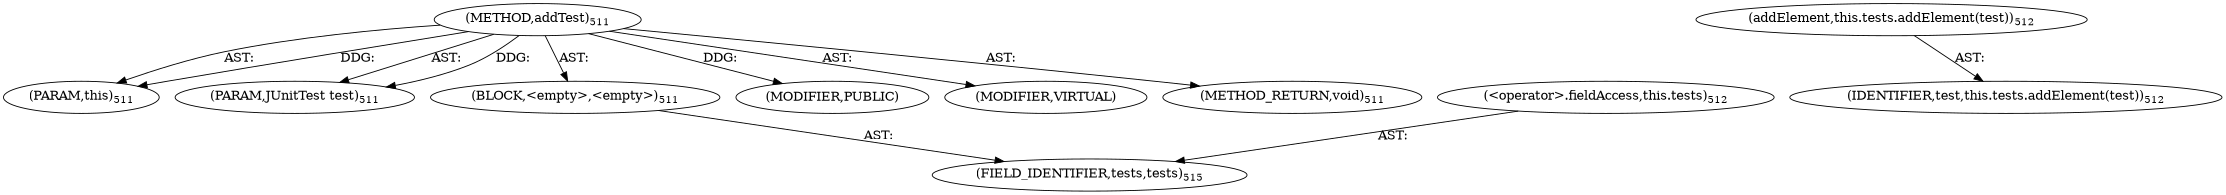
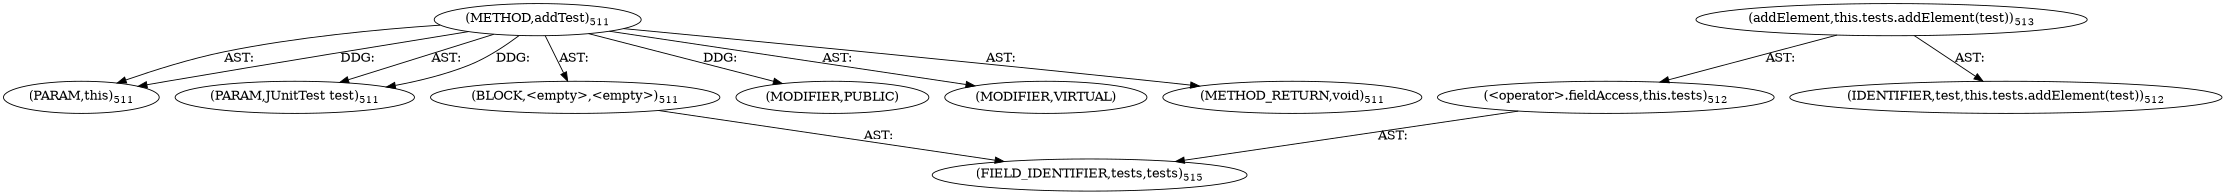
(2025, 18) -> (2025, 18)
none -> (1753, 57)
